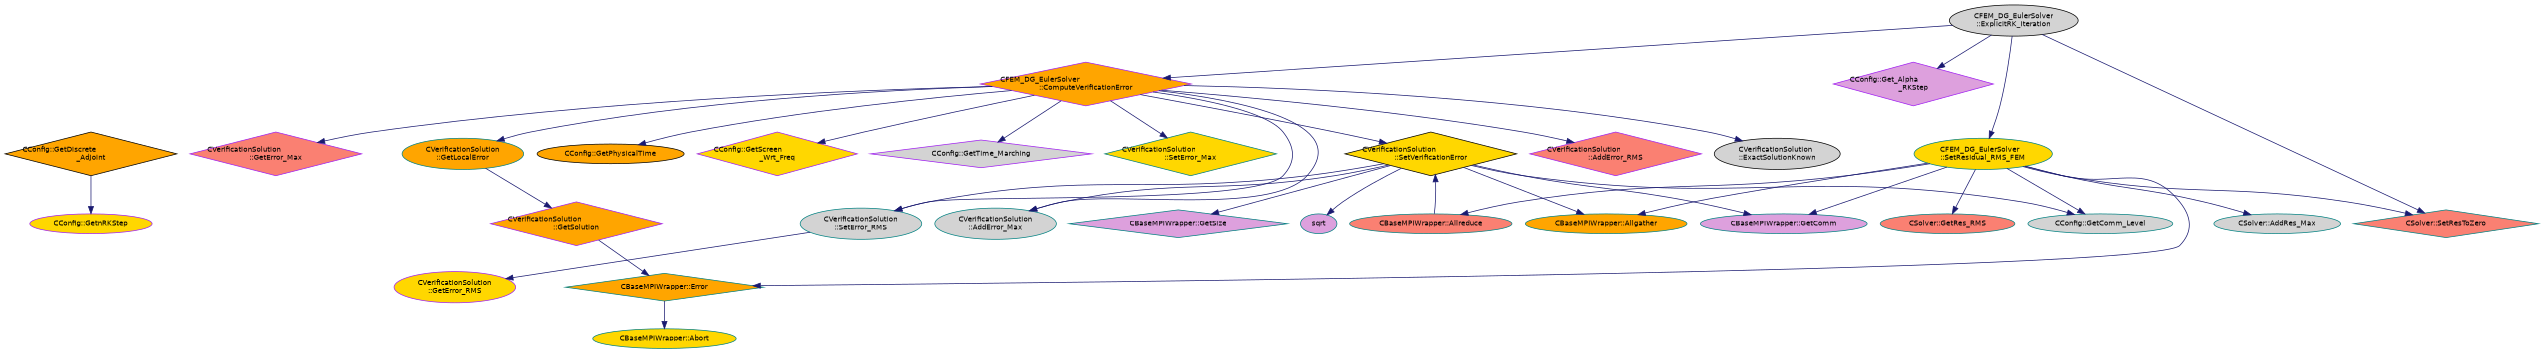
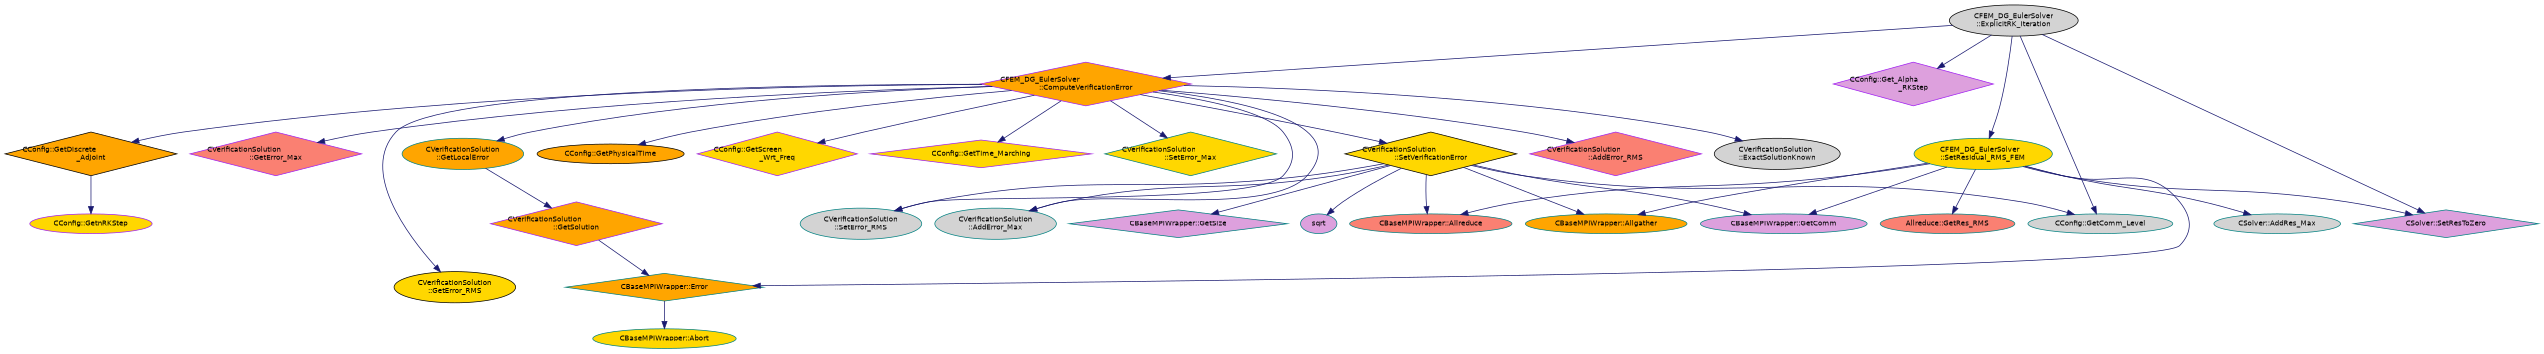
none -> (475, 103)
(981, 154) -> (981, 154)
(2043, 189) -> (2057, 122)
(1436, 198) -> (1426, 190)
(1948, 224) -> (1948, 224)
(2446, 224) -> (2446, 224)
(662, 255) -> (462, 110)
(455, 287) -> (455, 287)
